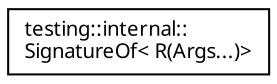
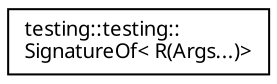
(139, 42) -> (139, 42)
